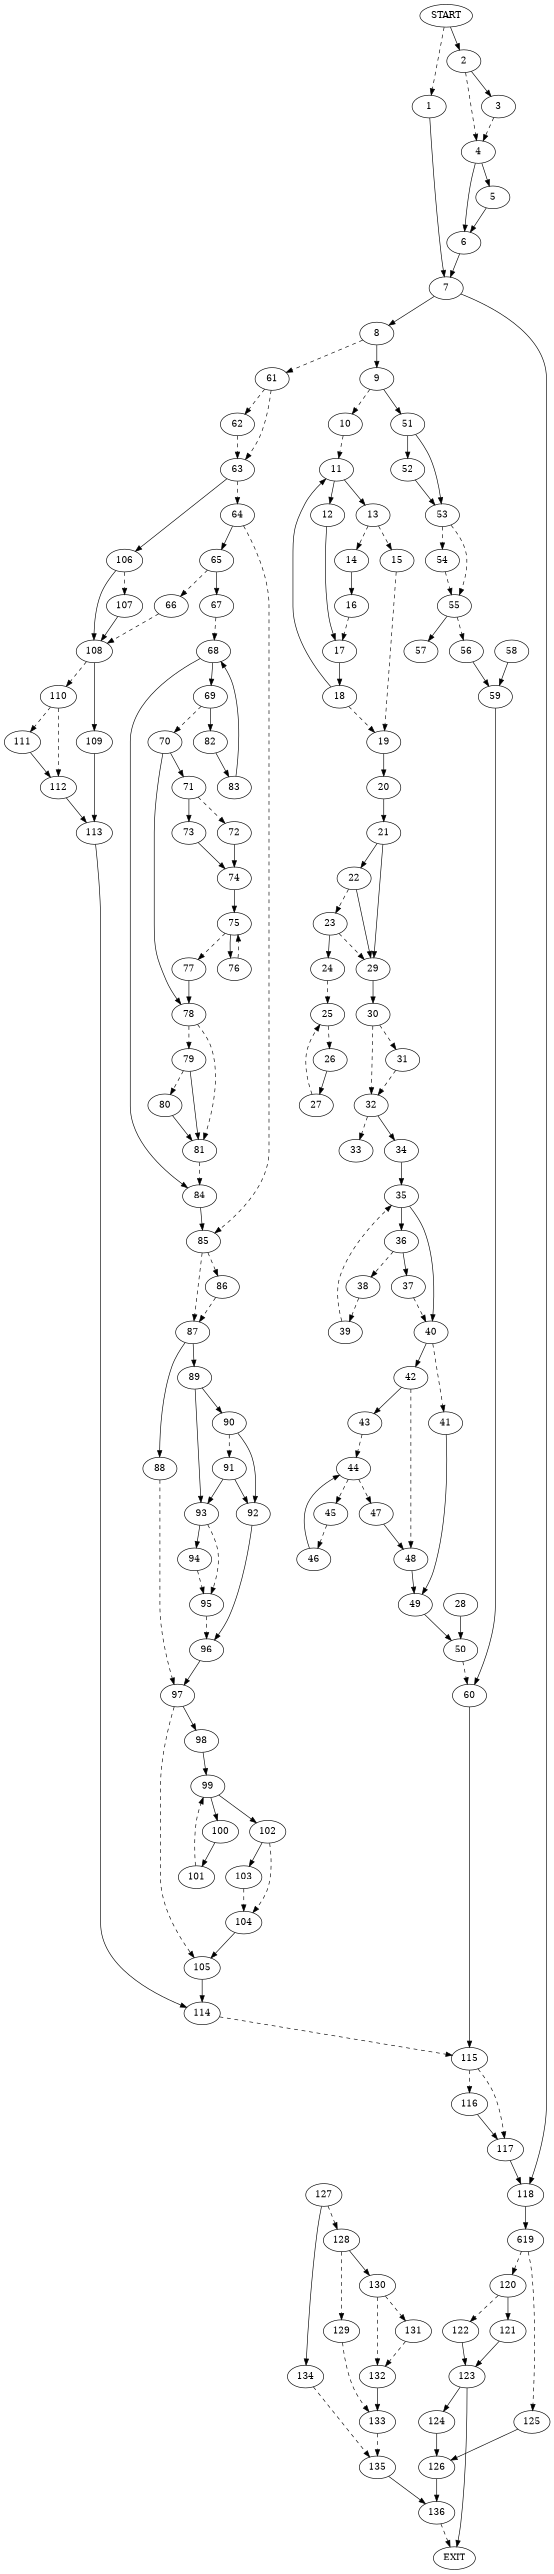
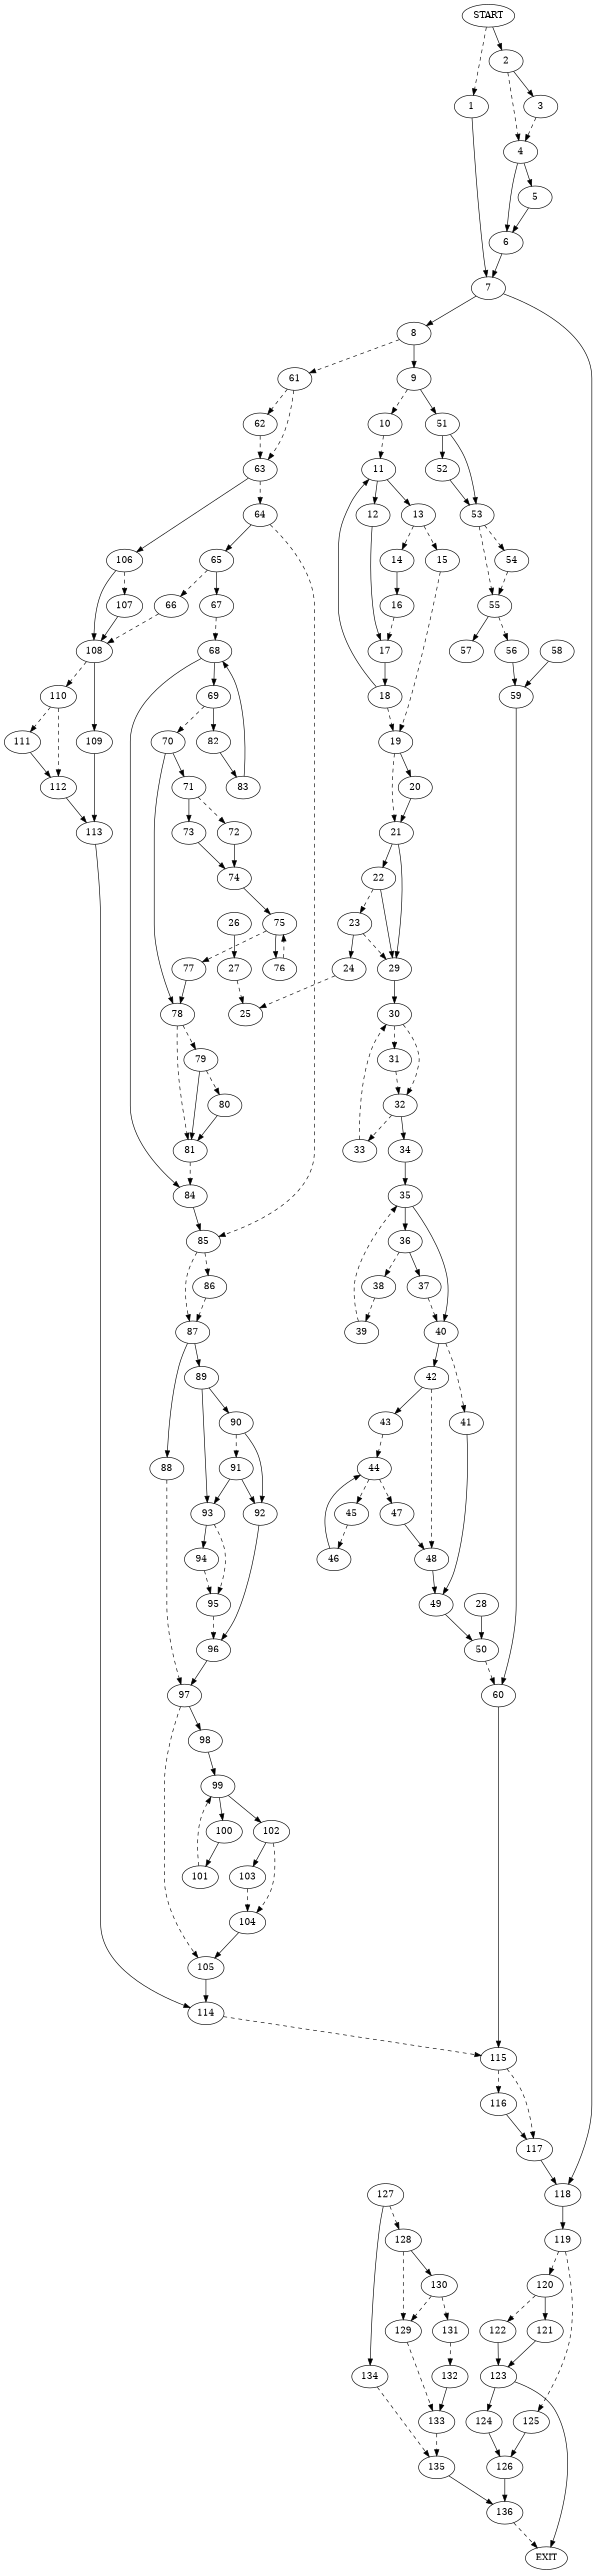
none -> (392, 784)
(329, 1034) -> none
none -> (363, 1083)
(526, 2240) -> (563, 2240)
(377, 2328) -> (423, 2306)
